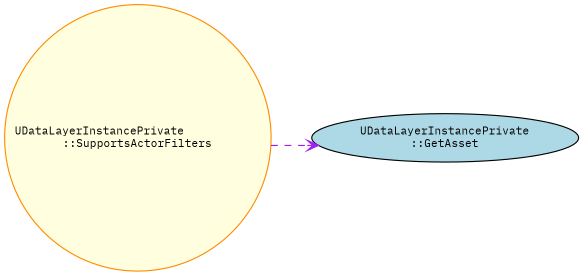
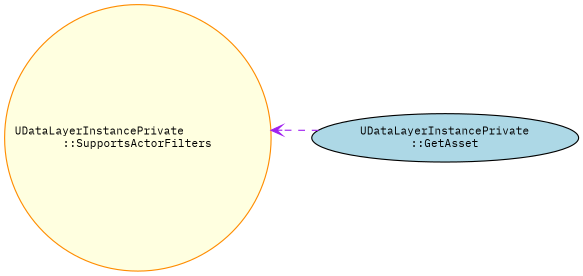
(289, 145) -> (301, 130)
